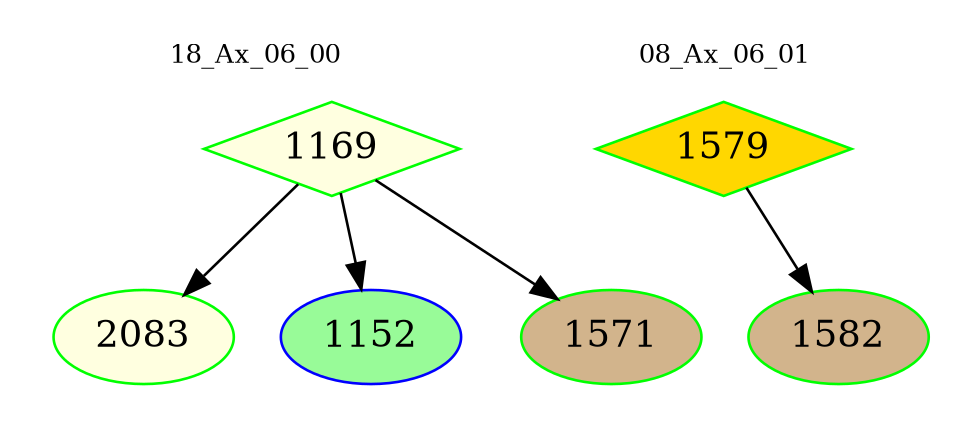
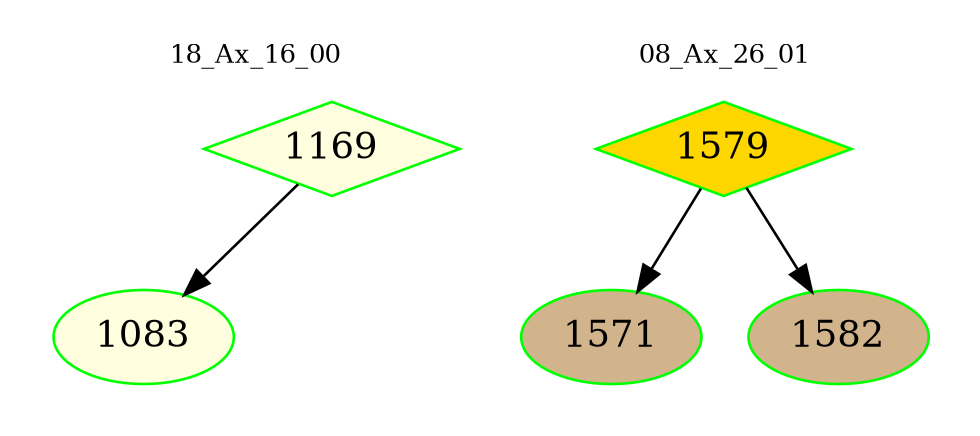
(256, 56) -> (256, 56)
(725, 56) -> (725, 56)
(455, 232) -> (676, 229)
(144, 337) -> (144, 337)
(371, 337) -> none
